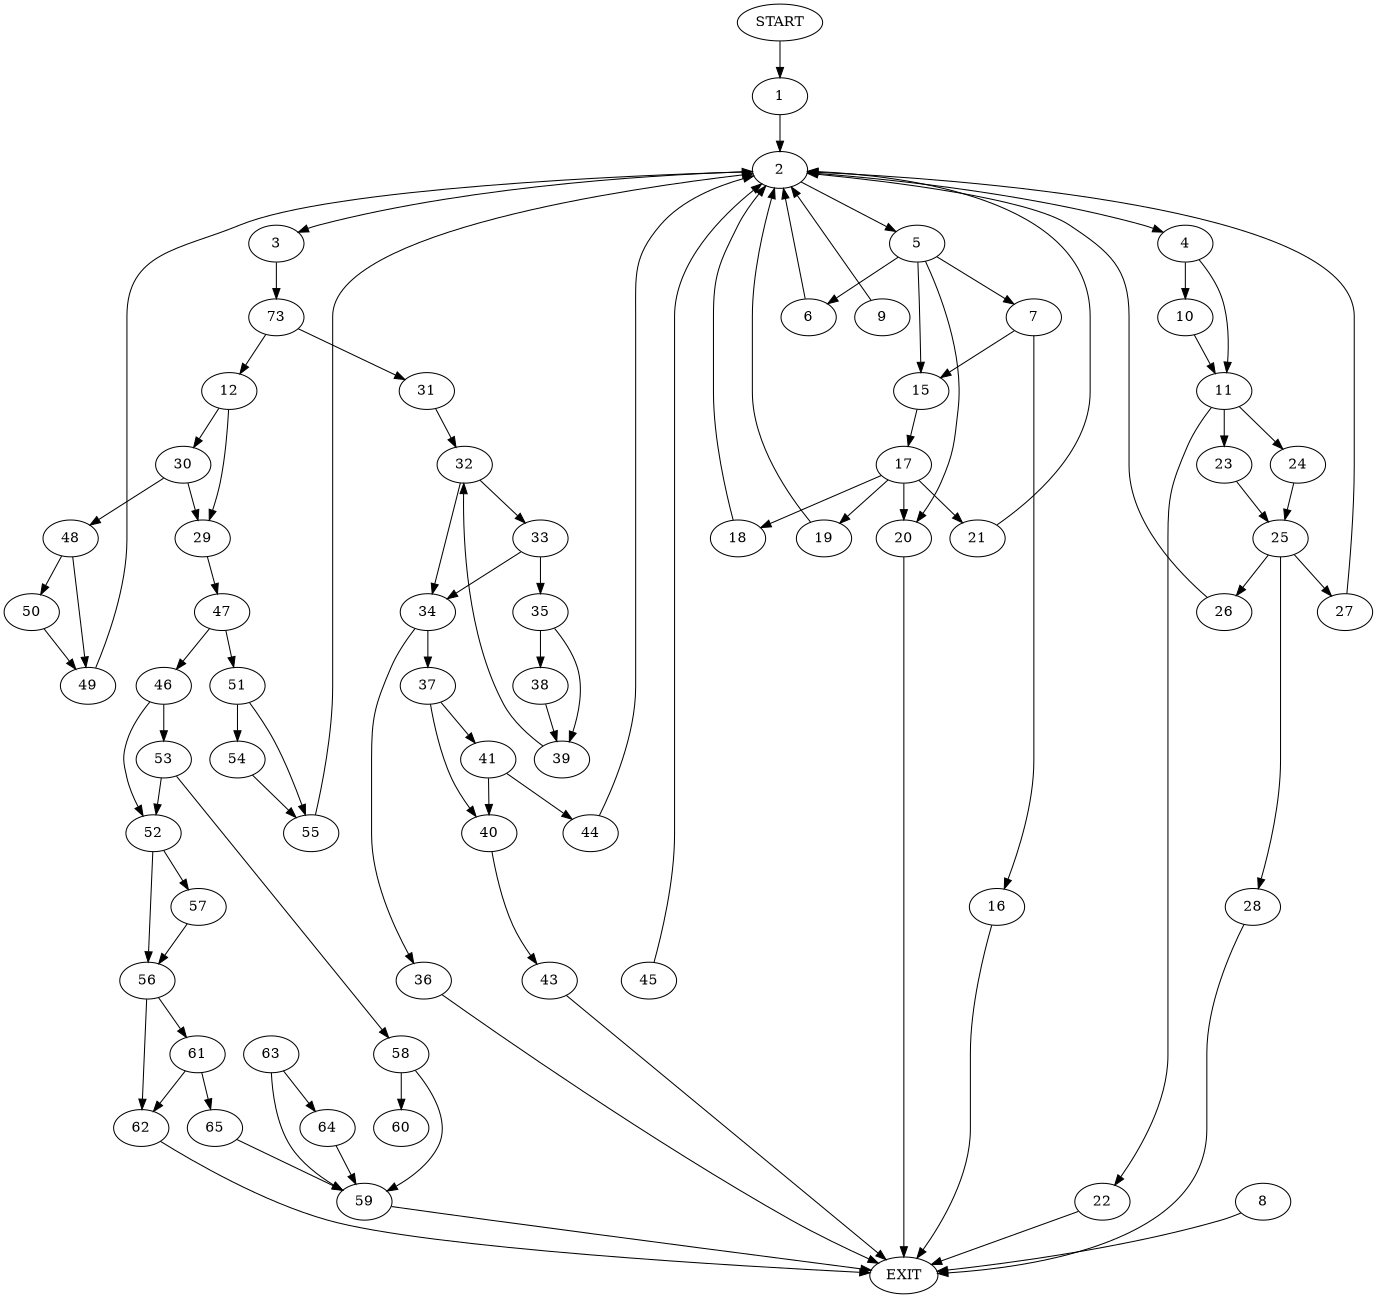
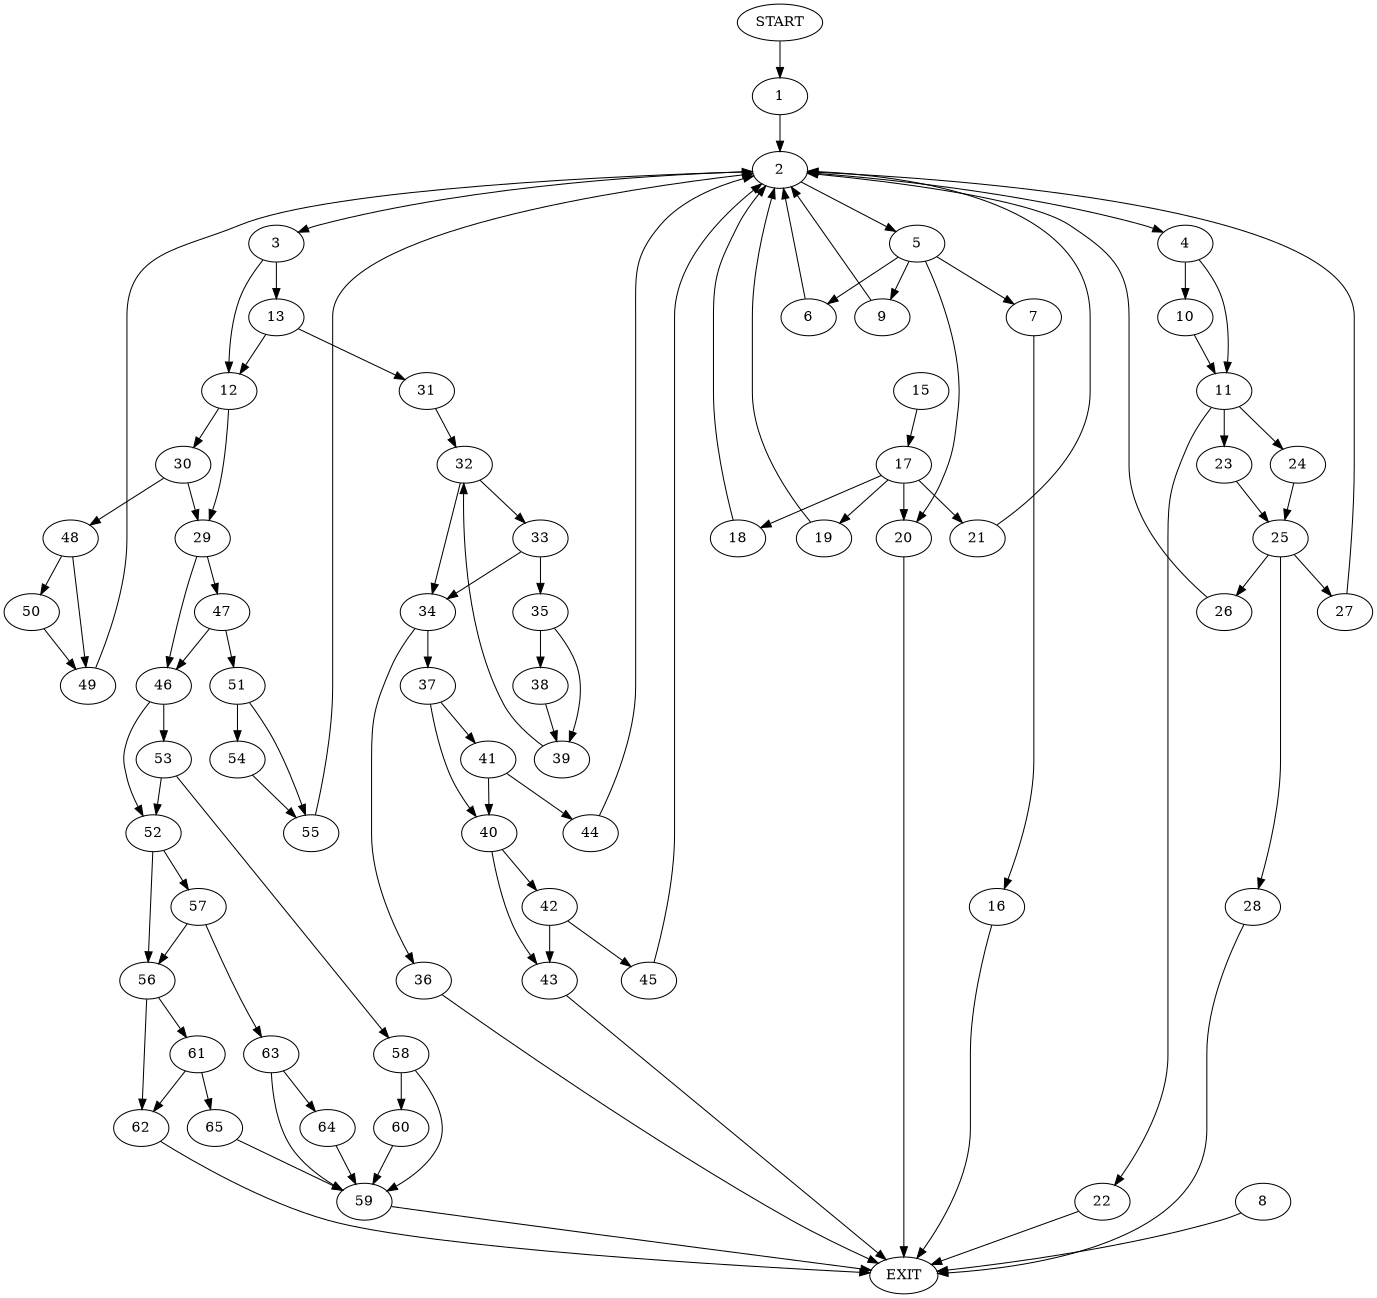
none -> (237, 308)
(920, 312) -> (902, 276)
(276, 317) -> (276, 317)
(982, 351) -> none
none -> (182, 606)
none -> (550, 907)
none -> (230, 977)
none -> (385, 1160)
